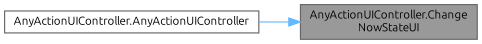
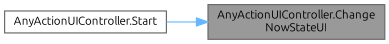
(132, 22) -> (86, 22)
